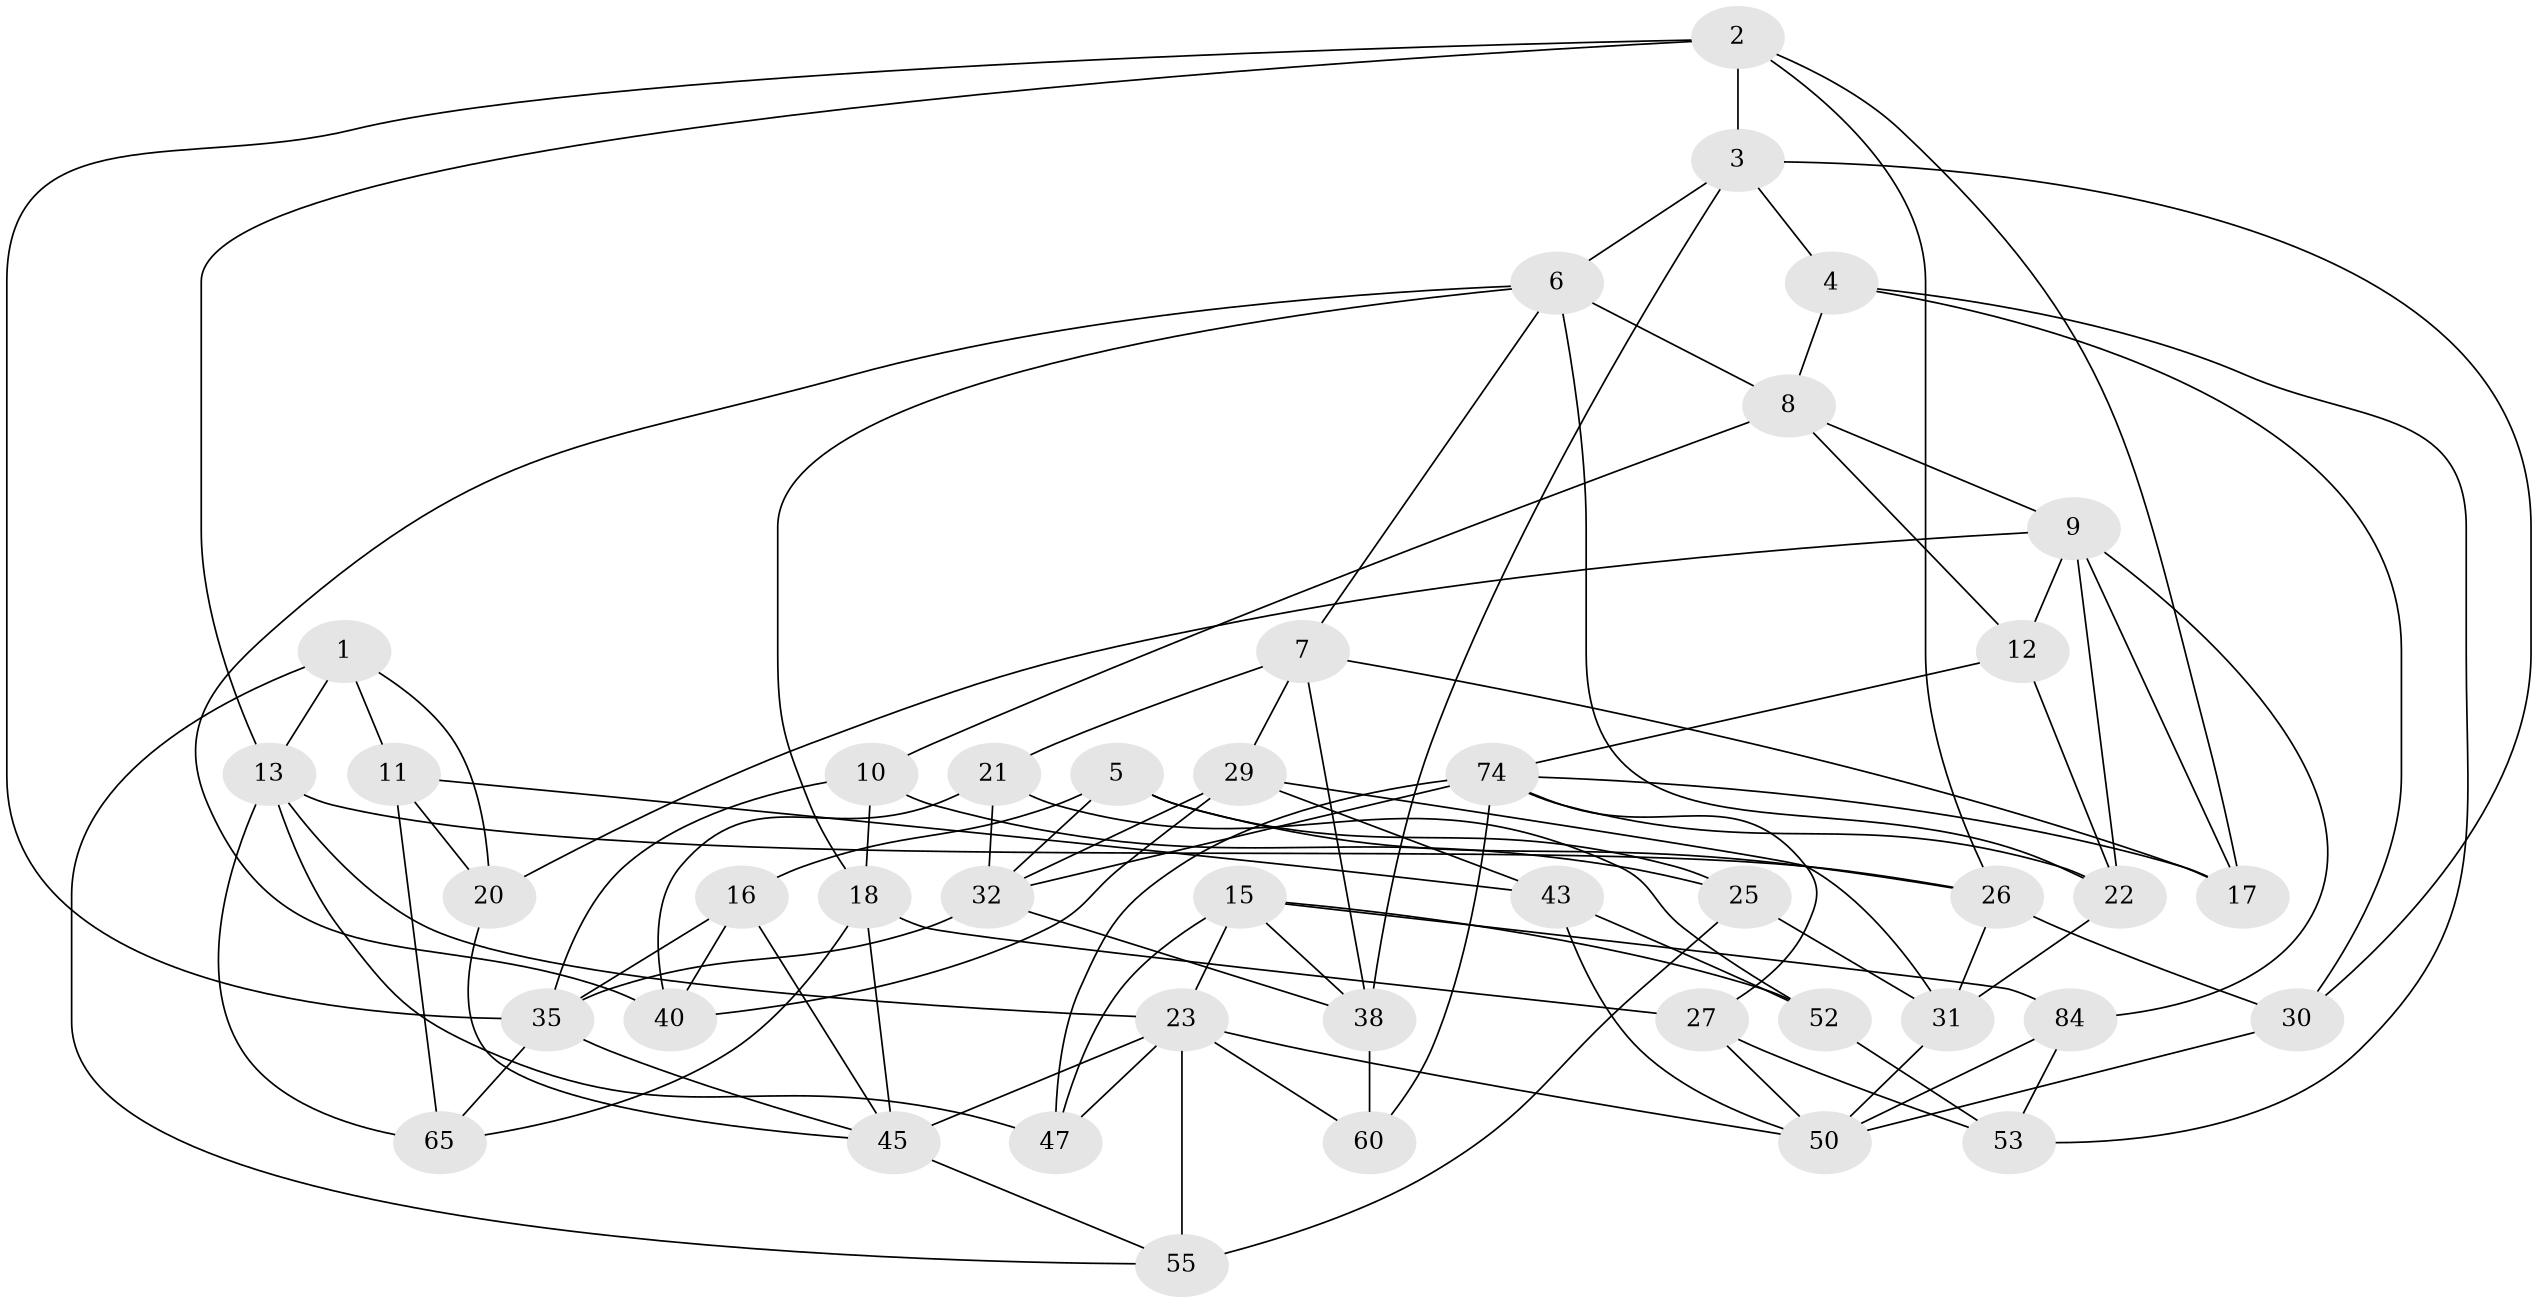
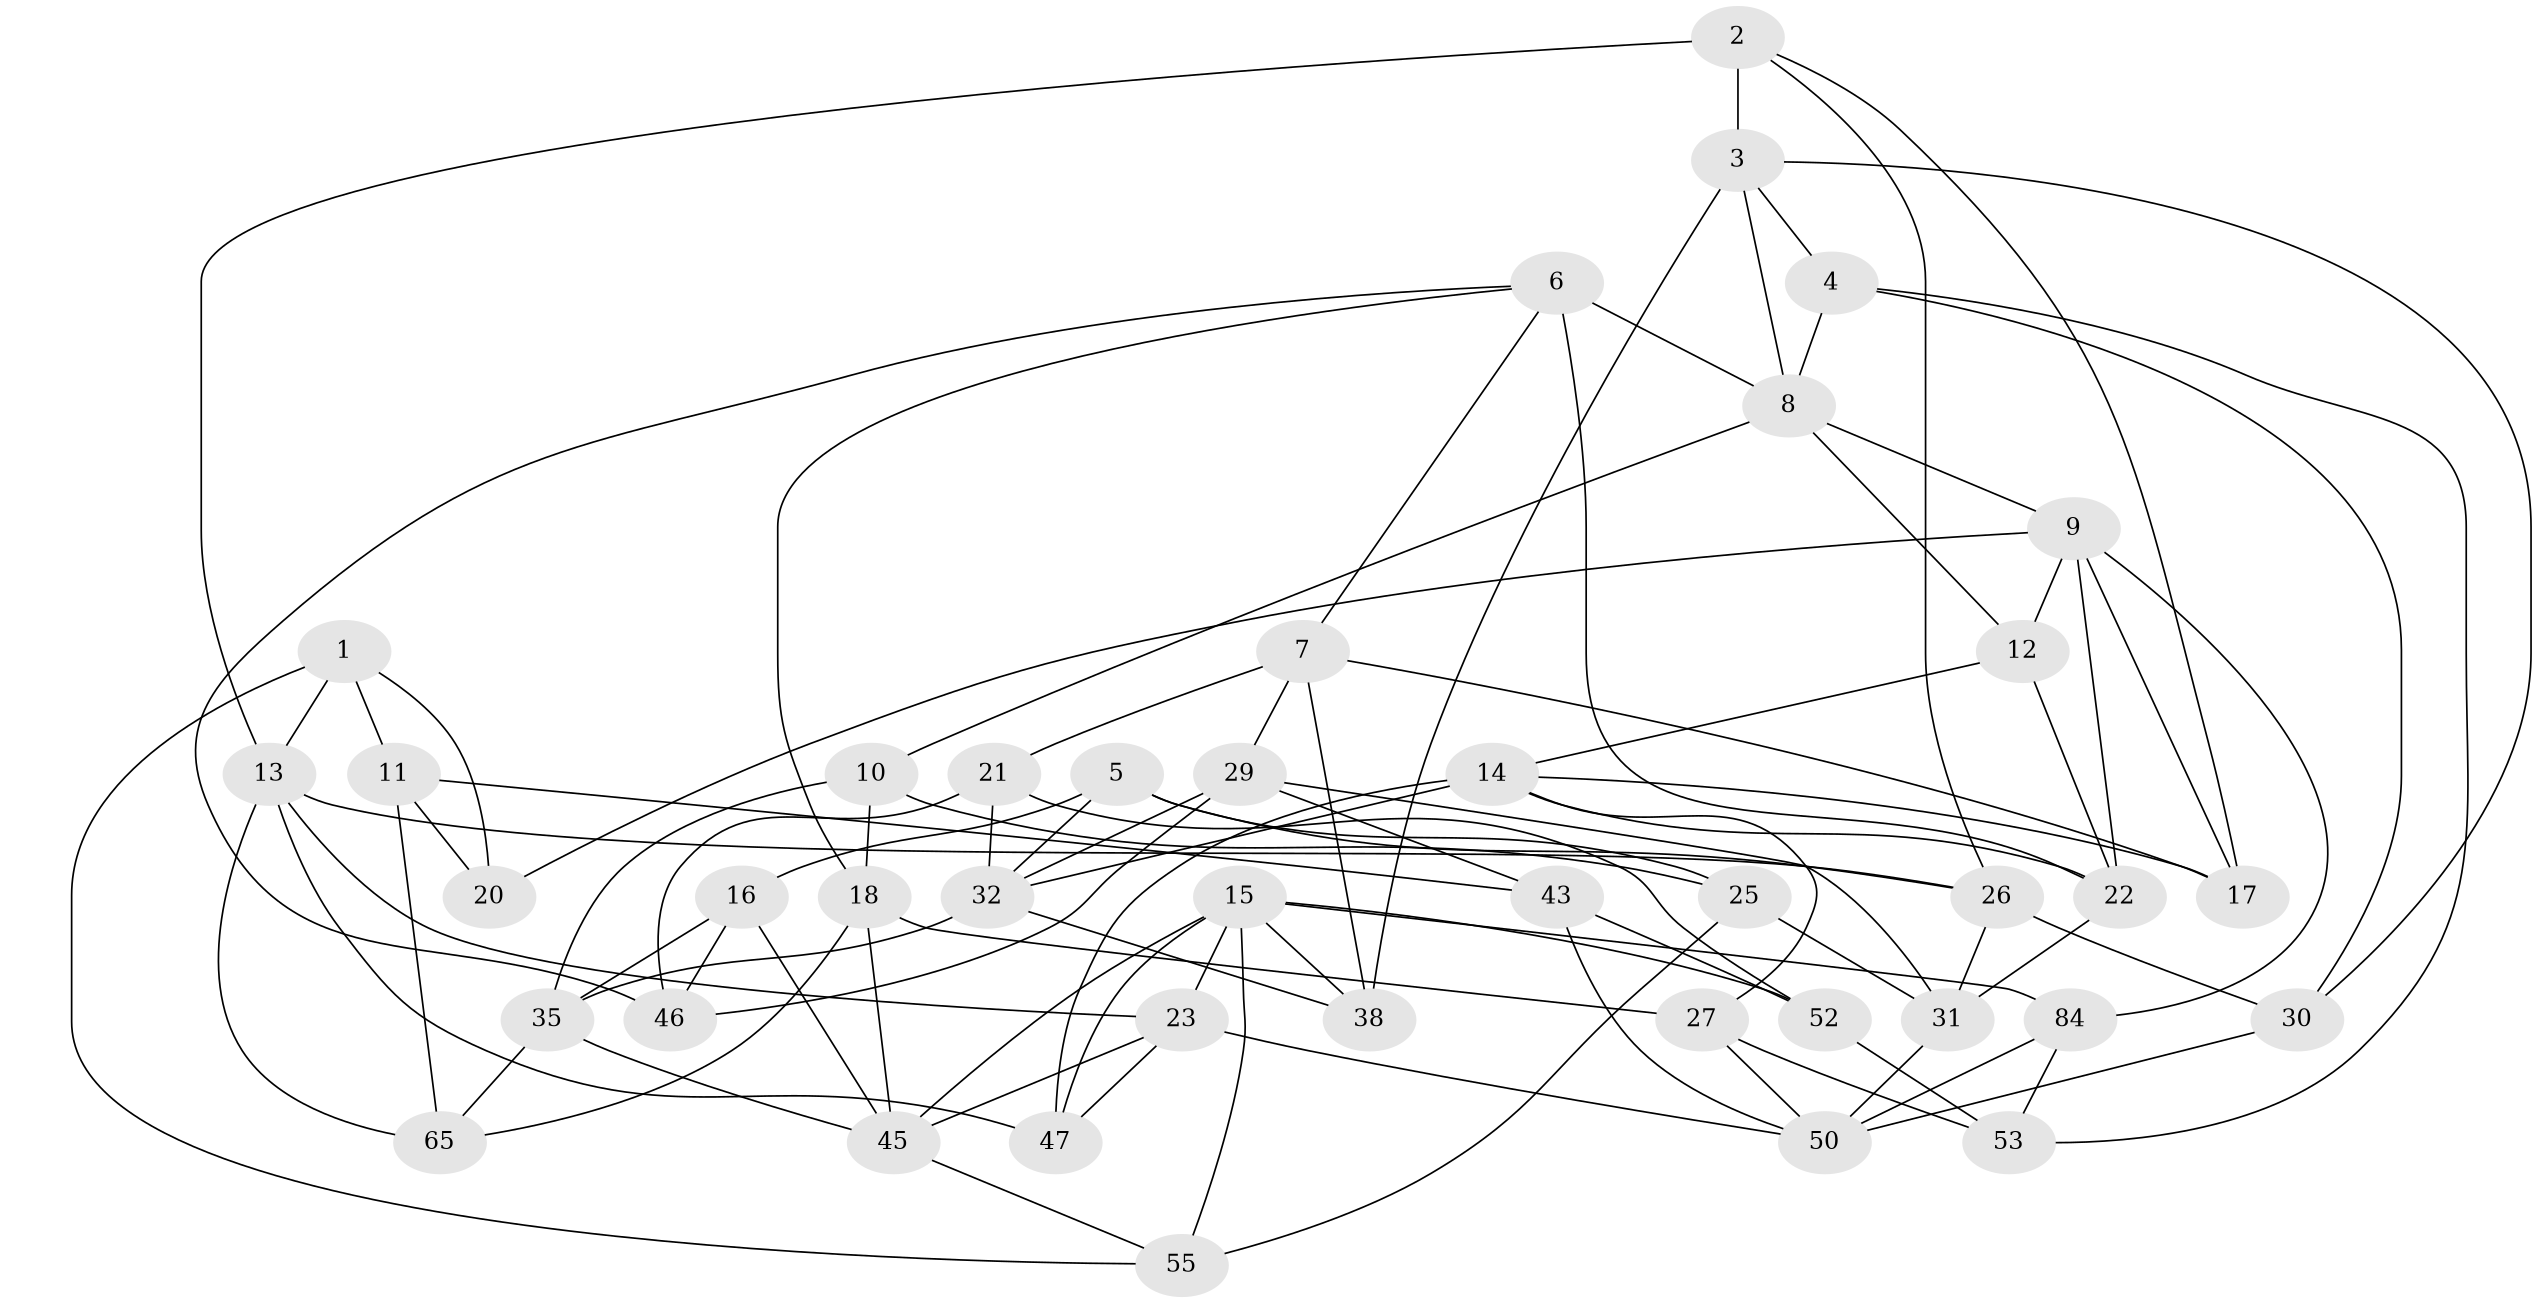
(266, 143) -> none
(1648, 222) -> (1764, 283)
(1492, 774) -> (1492, 774)
(670, 1020) -> (670, 1020)
(586, 1098) -> (1062, 1002)
(1182, 1143) -> (1237, 1085)
(1370, 1143) -> none
